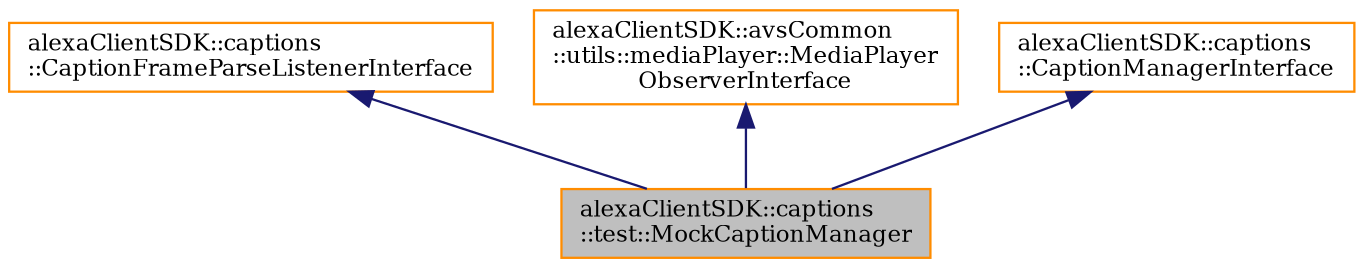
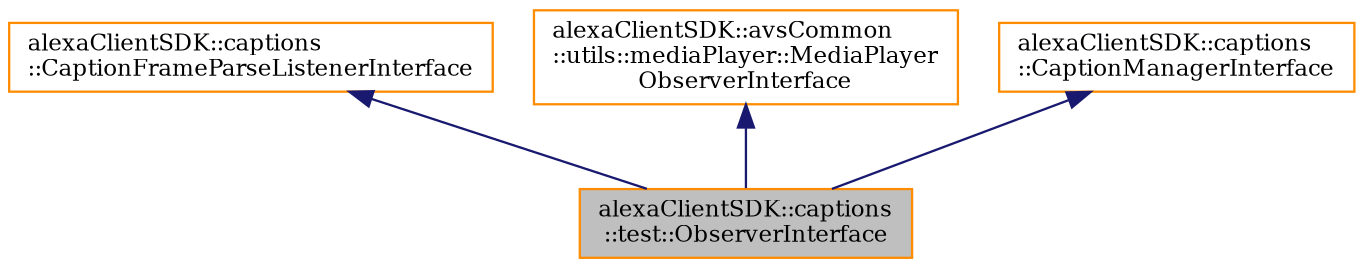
(746, 223) -> (746, 223)
